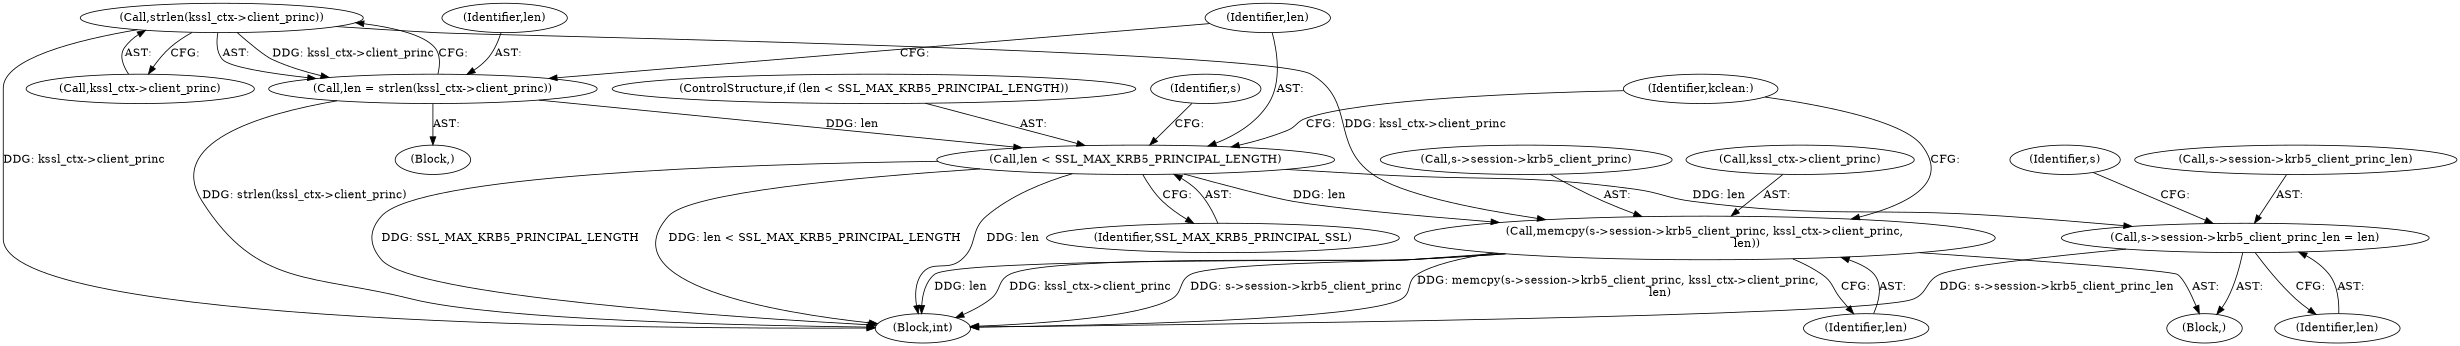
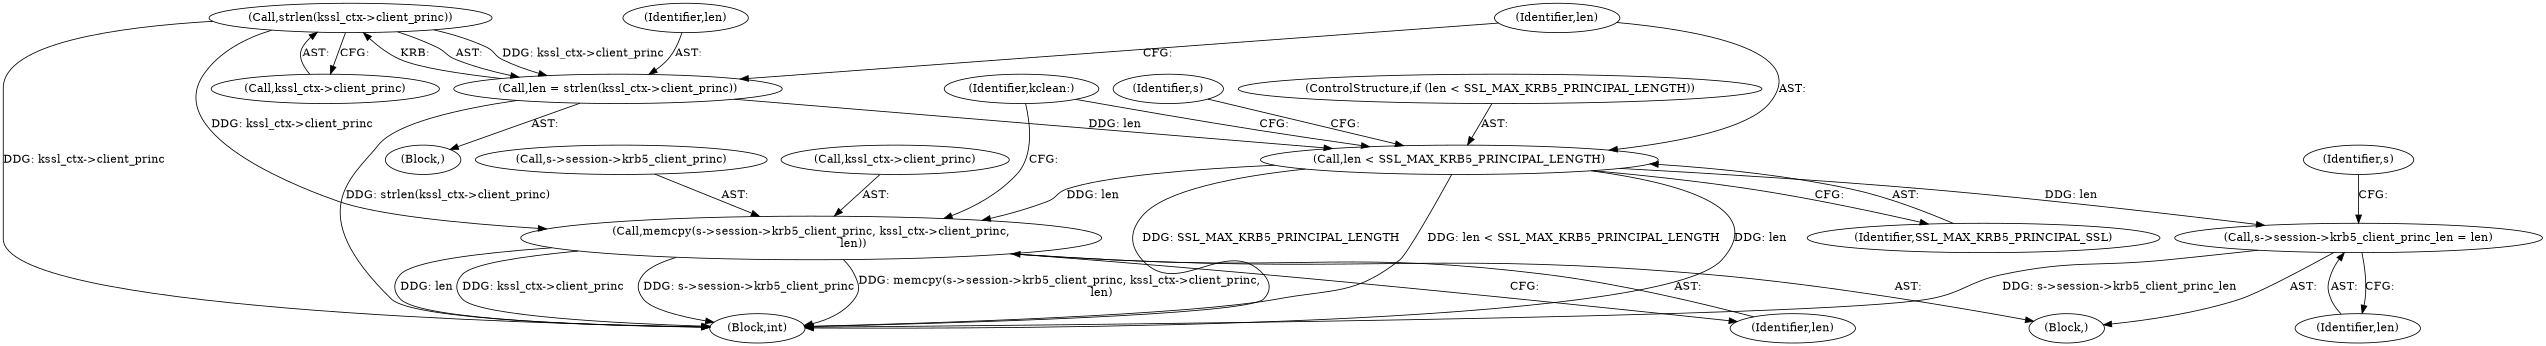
(455, 53) -> (417, 53)
(2296, 160) -> none
